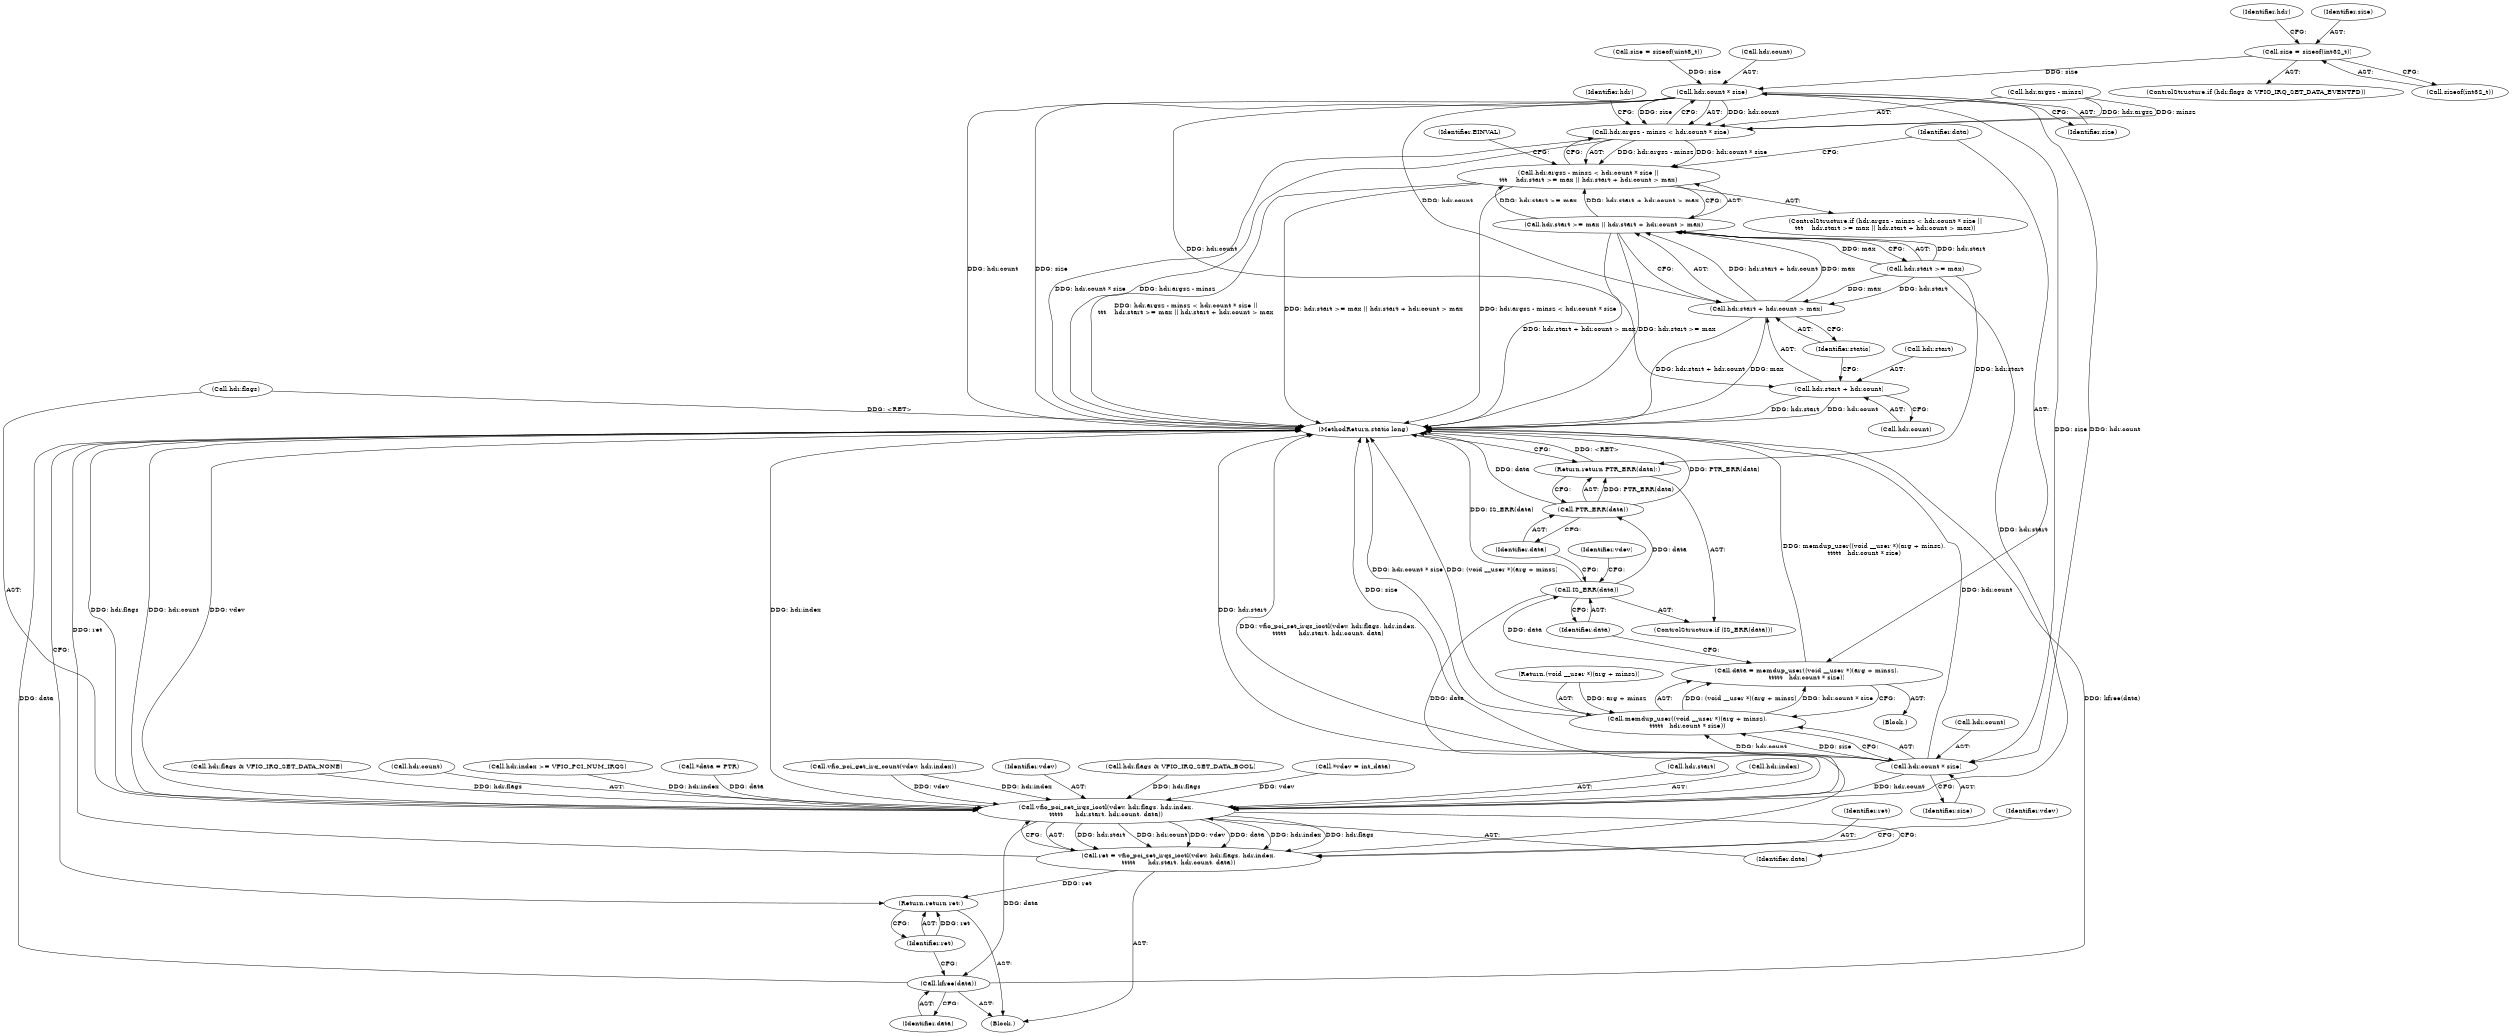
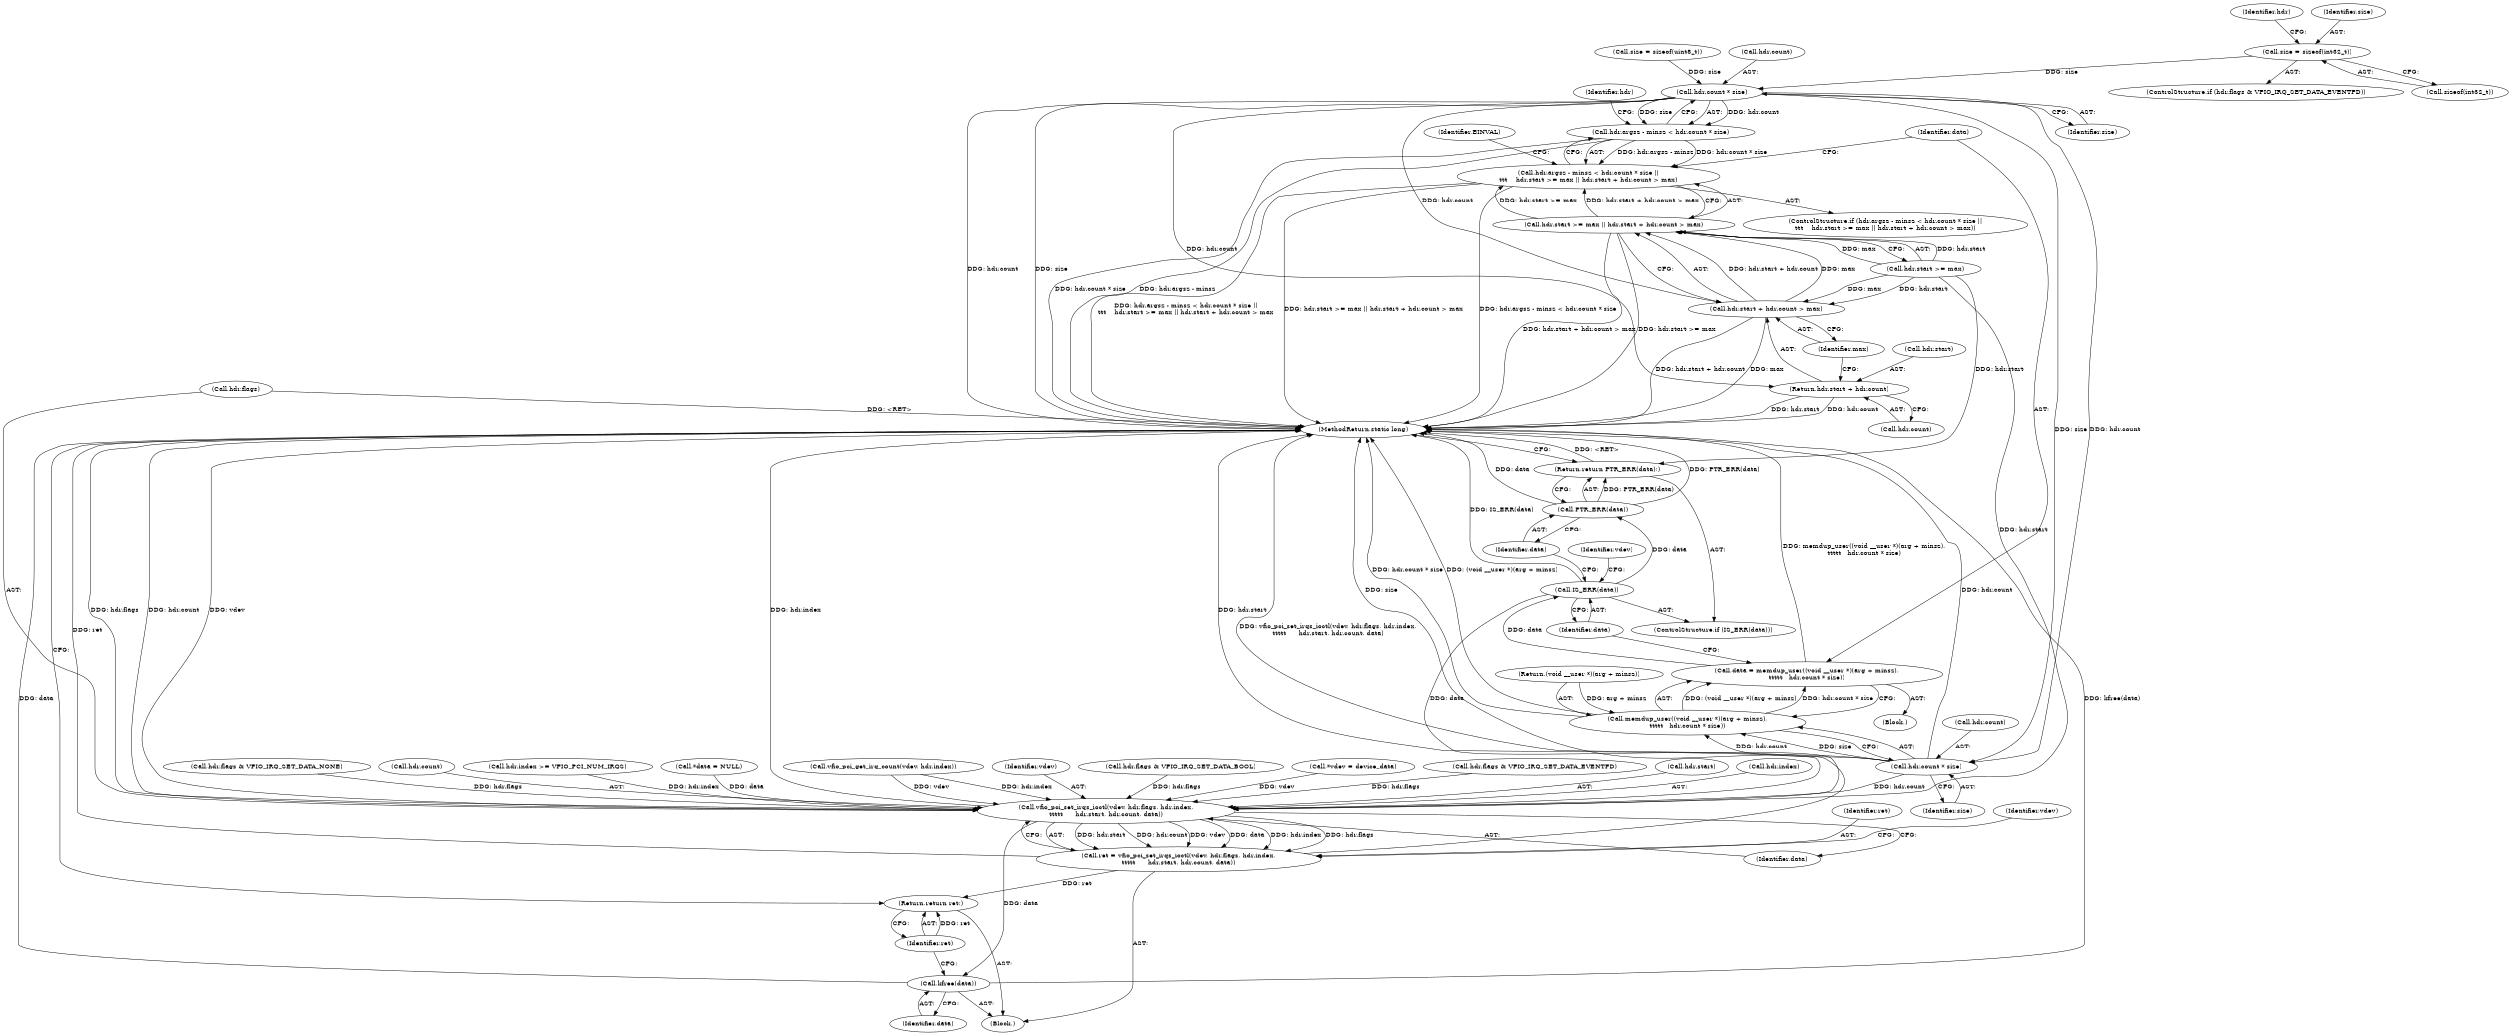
(2046, 92) -> none
(1844, 349) -> (1844, 349)
(1839, 389) -> (1839, 389)
(709, 767) -> (709, 767)
(1353, 767) -> (1353, 767)
none -> (1535, 767)
